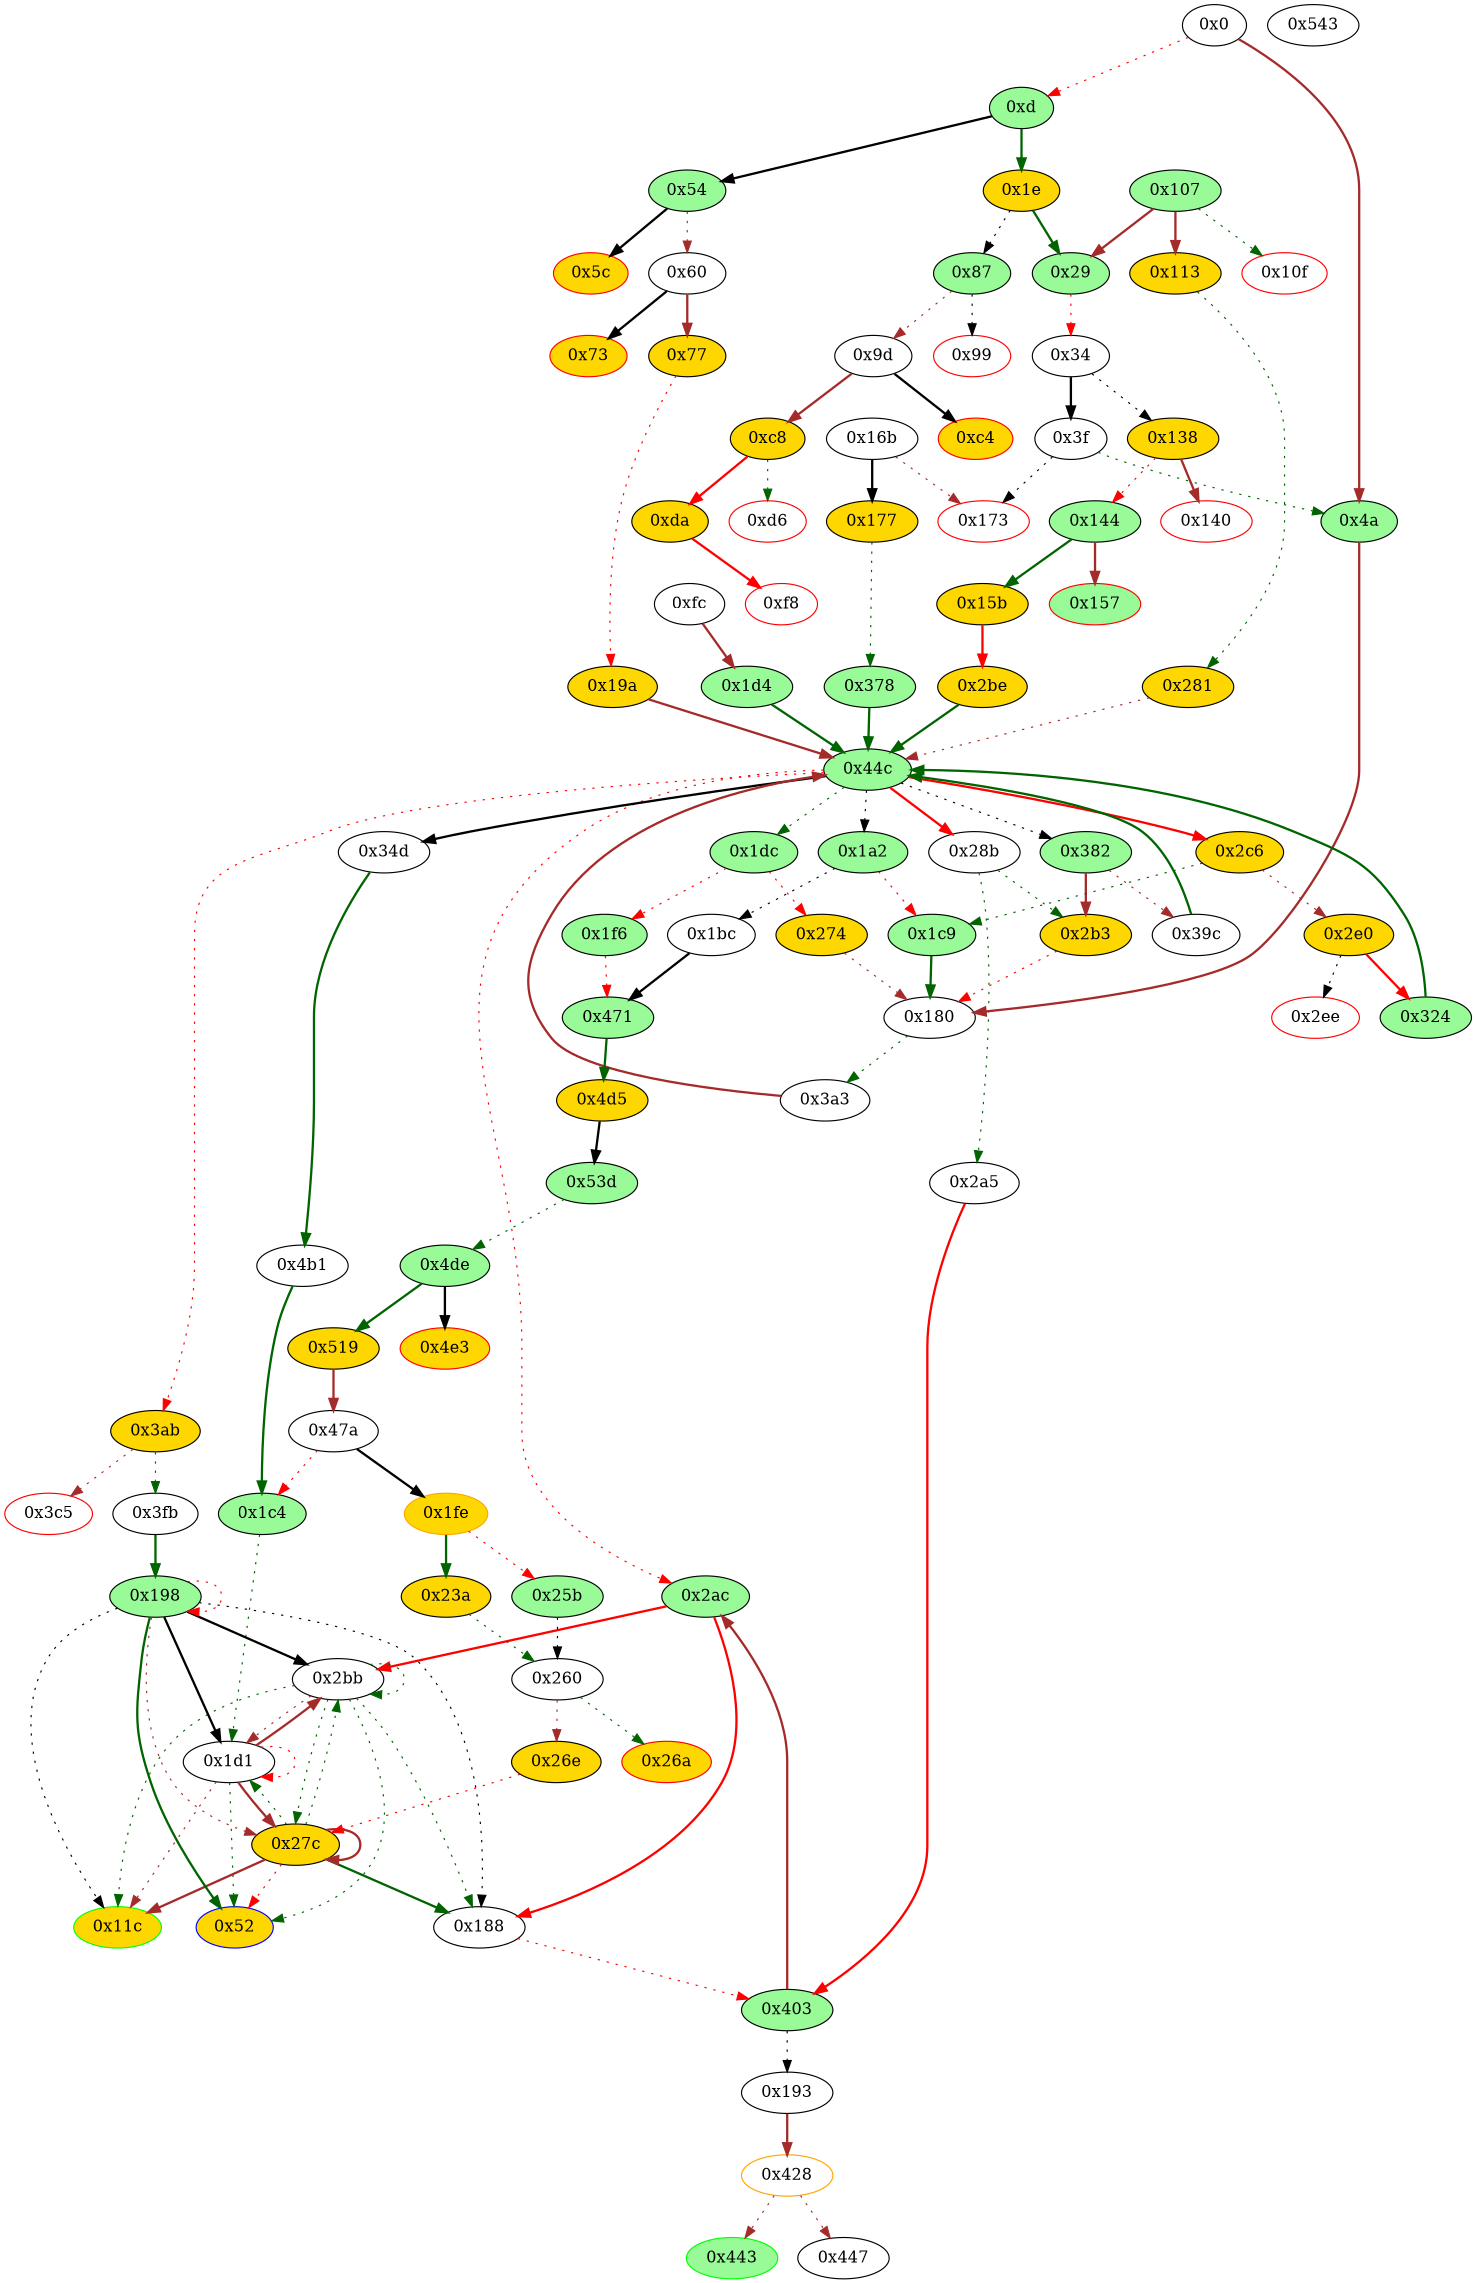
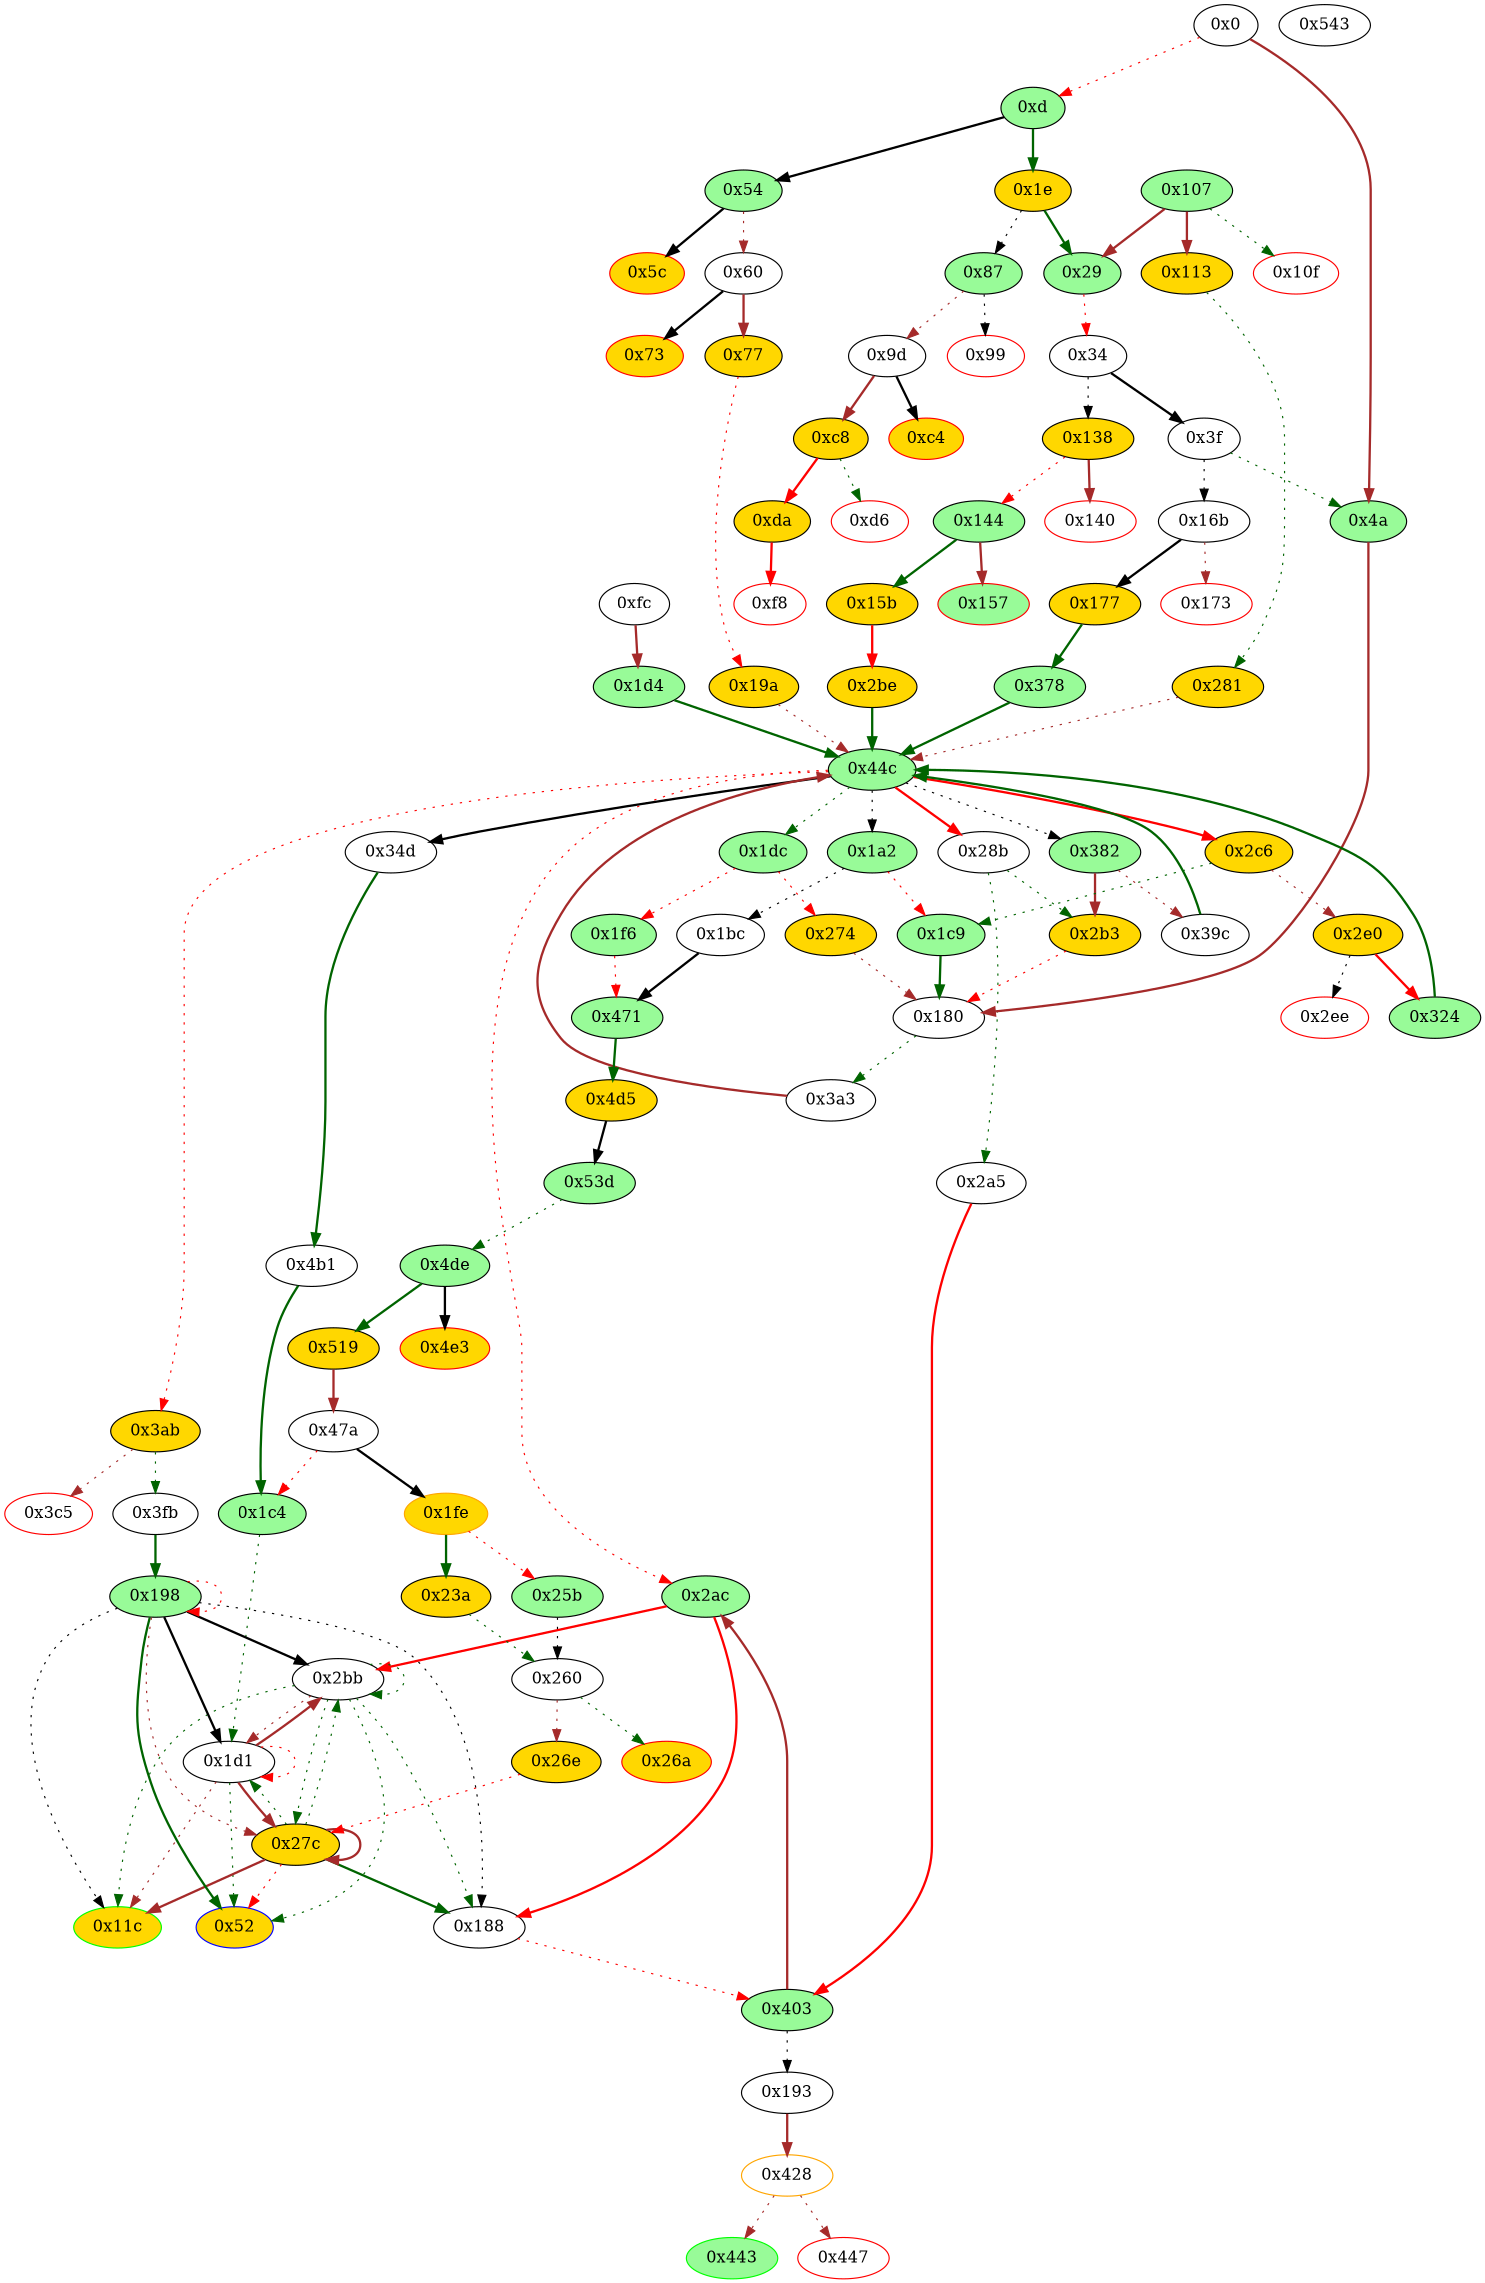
(1032, 476) -> (1204, 474)
(871, 598) -> (1071, 641)
(735, 727) -> (808, 725)
(843, 2258) -> (843, 2258)
